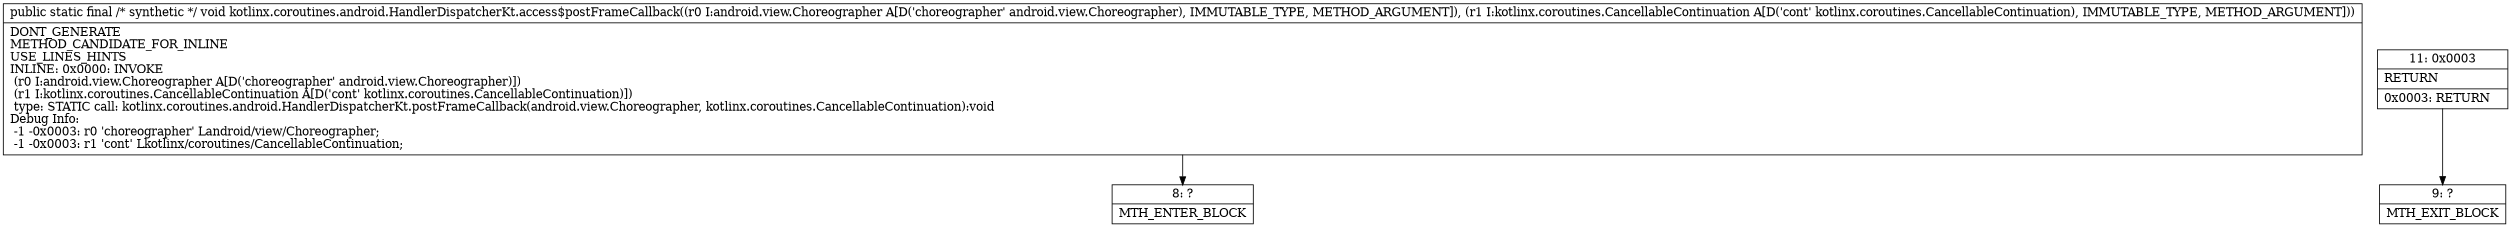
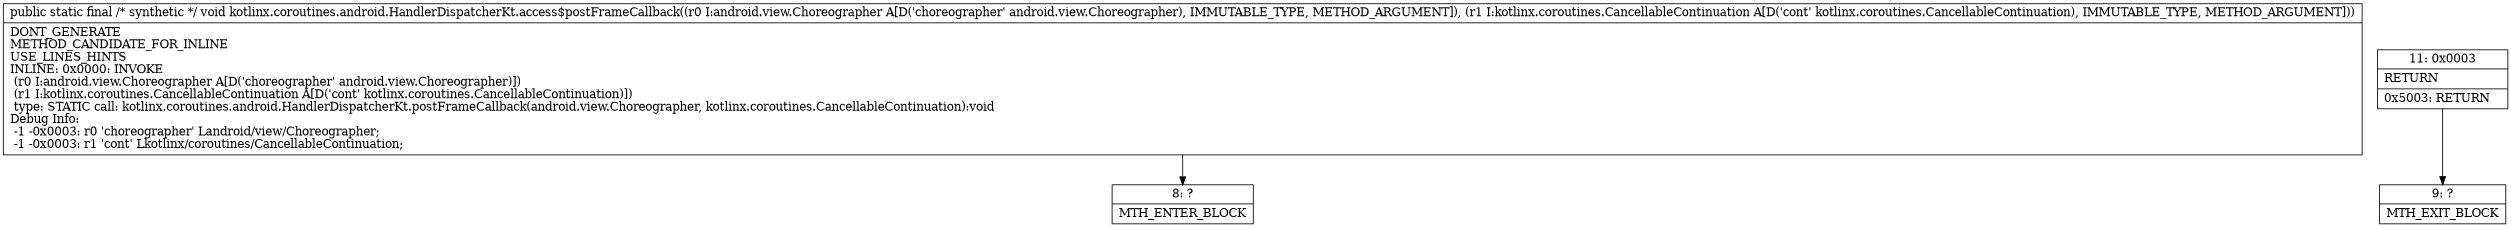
(2443, 98) -> (2443, 98)
